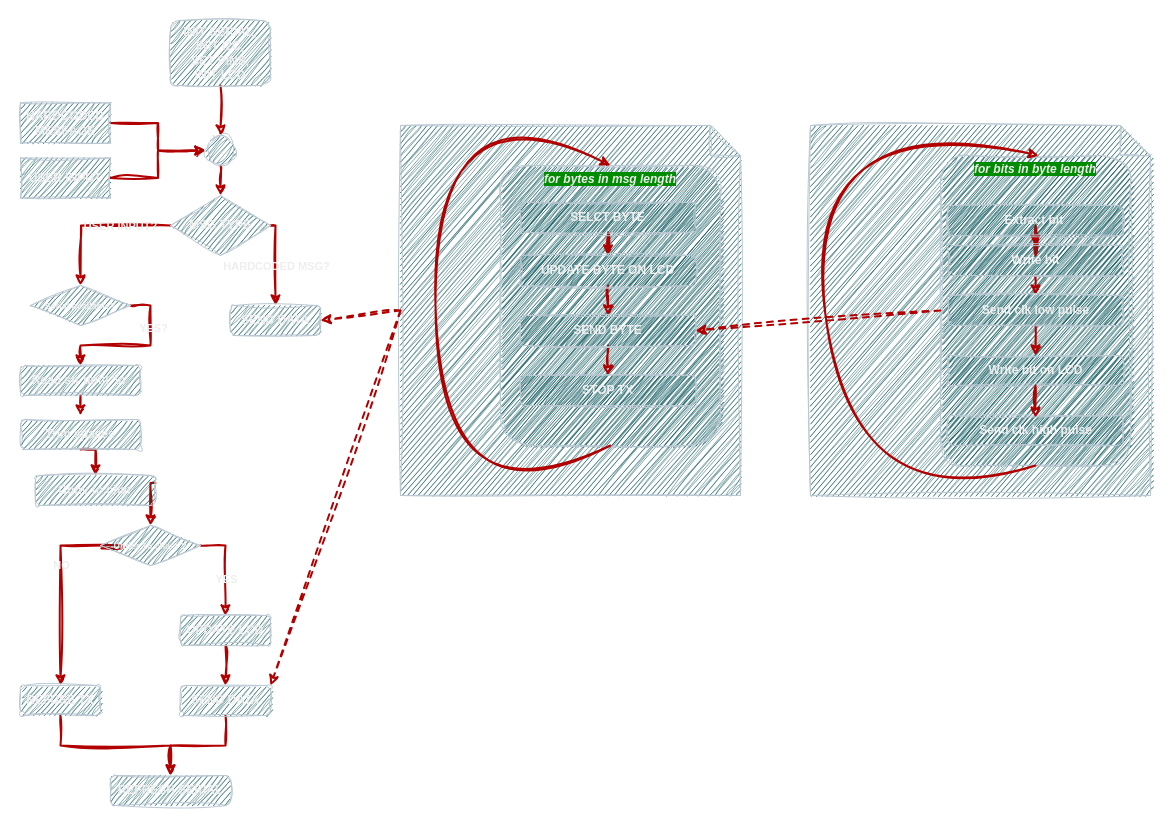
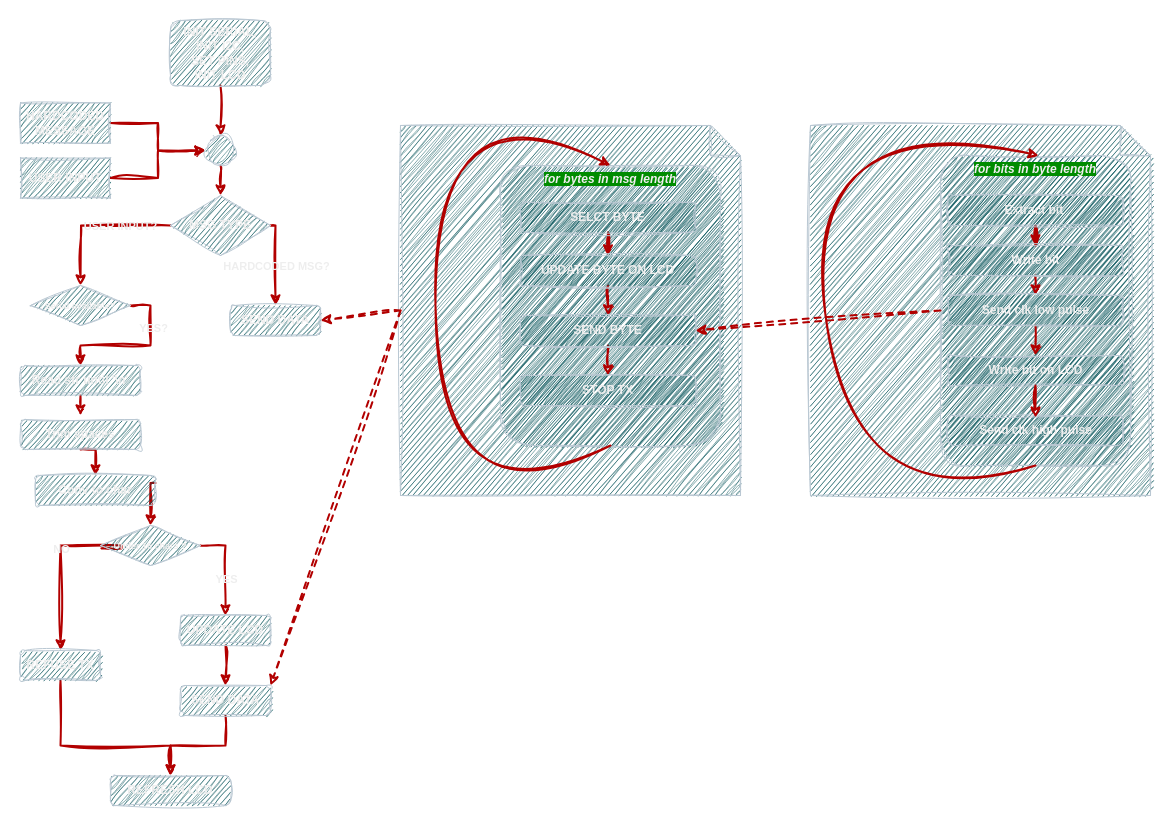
(1036, 221) -> (1036, 211)
(61, 701) -> (61, 666)
(171, 791) -> (171, 791)
